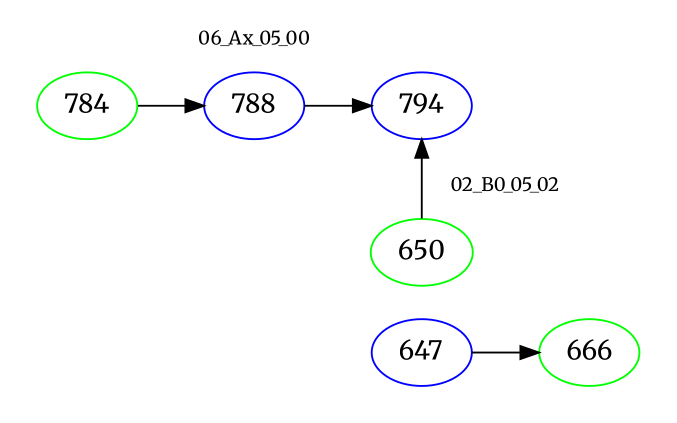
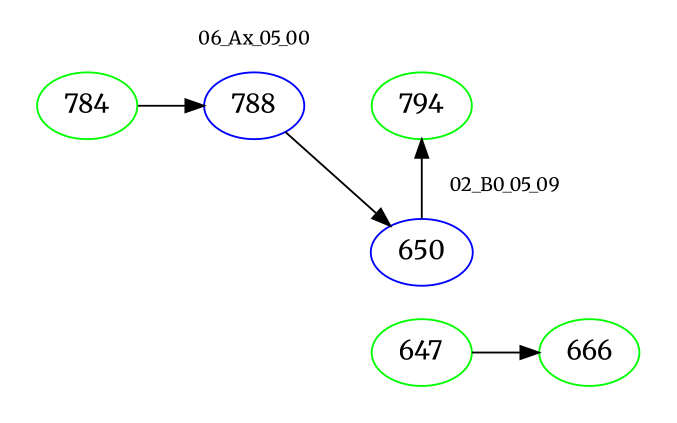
(328, 106) -> (331, 173)
(422, 106) -> (422, 106)
(505, 186) -> (505, 186)
(422, 252) -> (422, 252)
(422, 353) -> (422, 353)
